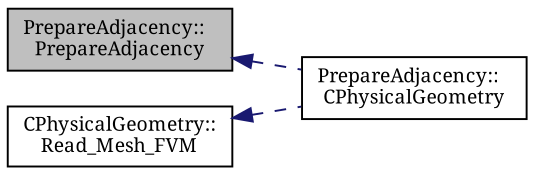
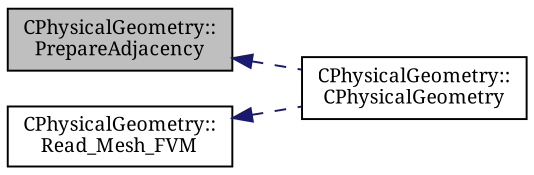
(120, 40) -> (120, 40)
(414, 88) -> (414, 88)
